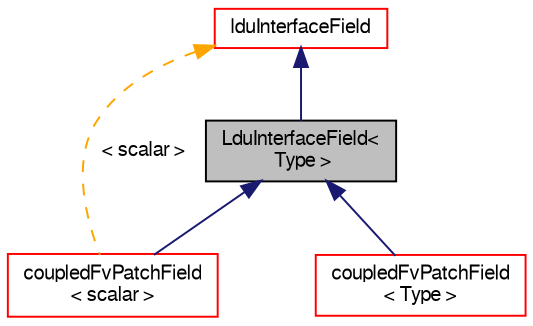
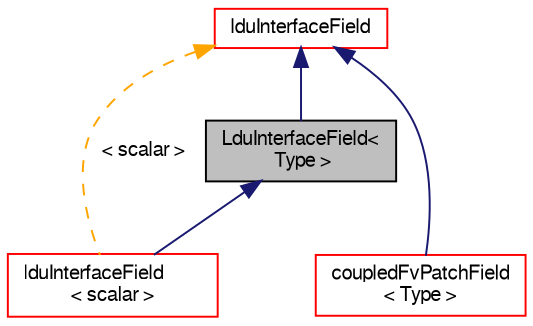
(368, 226) -> (422, 143)
(113, 285) -> (113, 285)
